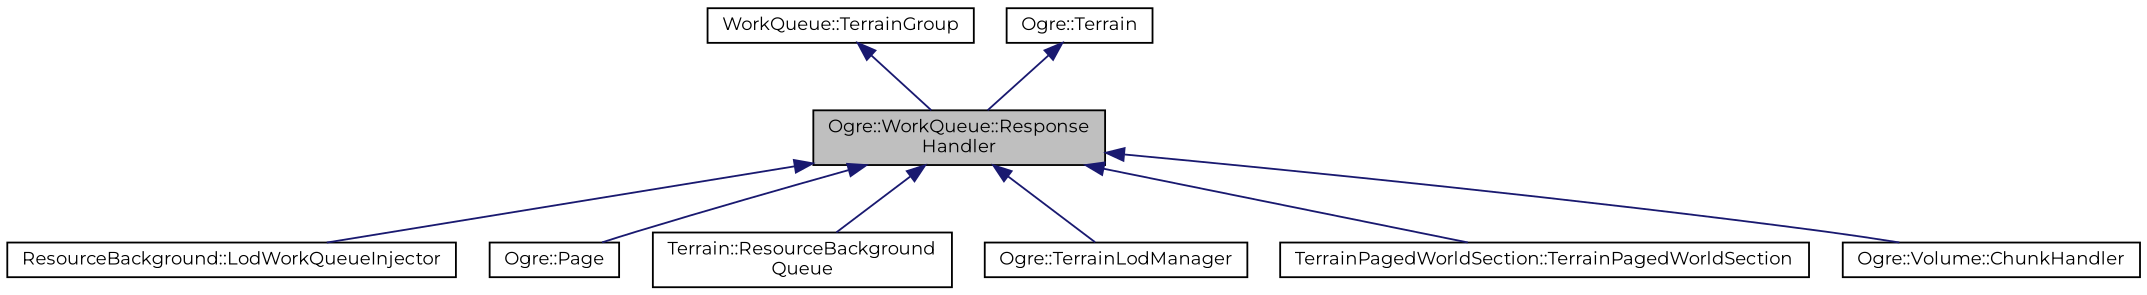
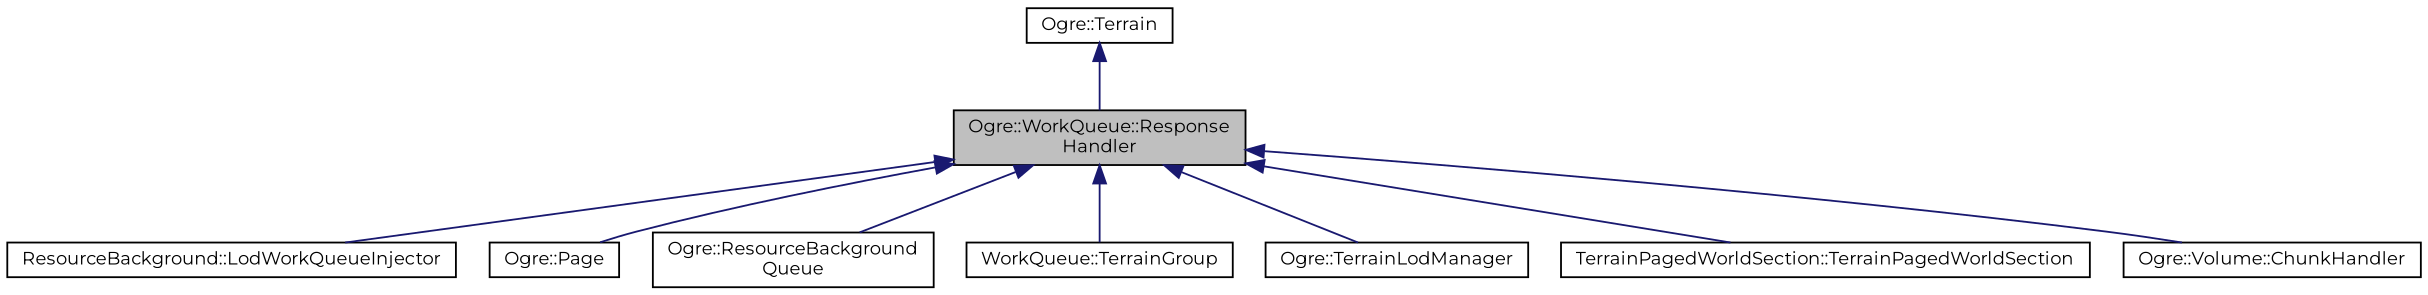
(901, 83) -> (1100, 213)
(802, 260) -> (793, 260)
